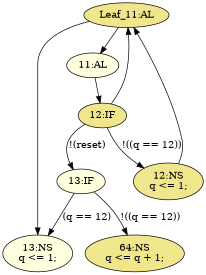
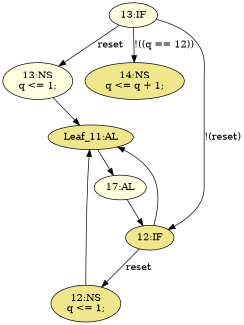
(93, 65) -> (120, 188)
(38, 110) -> (64, 109)
(69, 141) -> (204, 116)
(152, 145) -> (138, 268)
(87, 217) -> (110, 45)
(135, 253) -> (135, 81)
